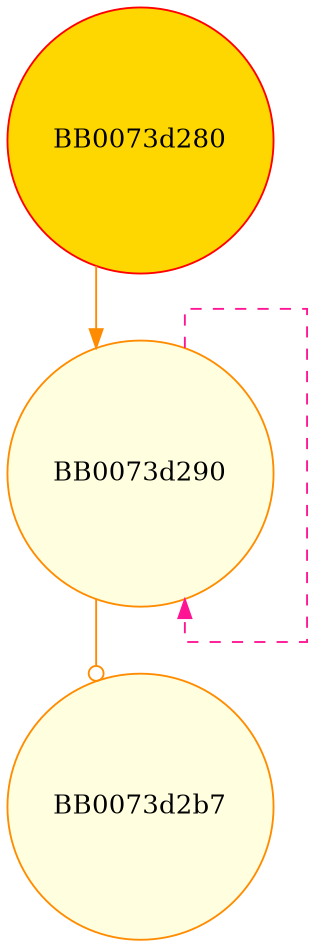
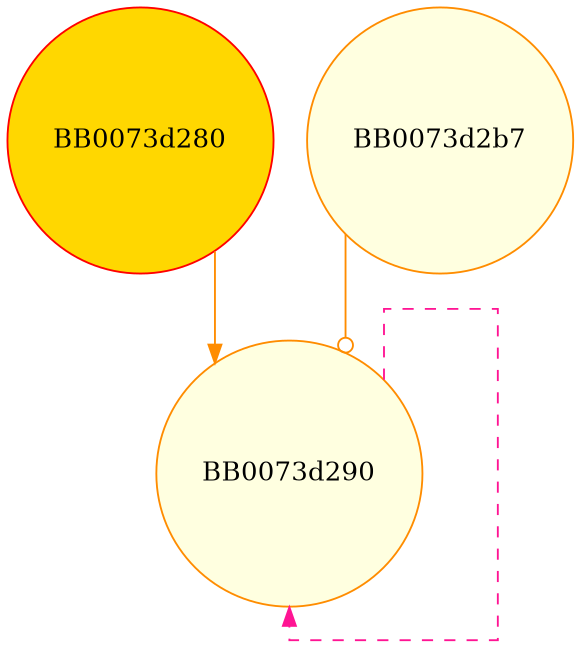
(96, 633) -> (346, 286)
